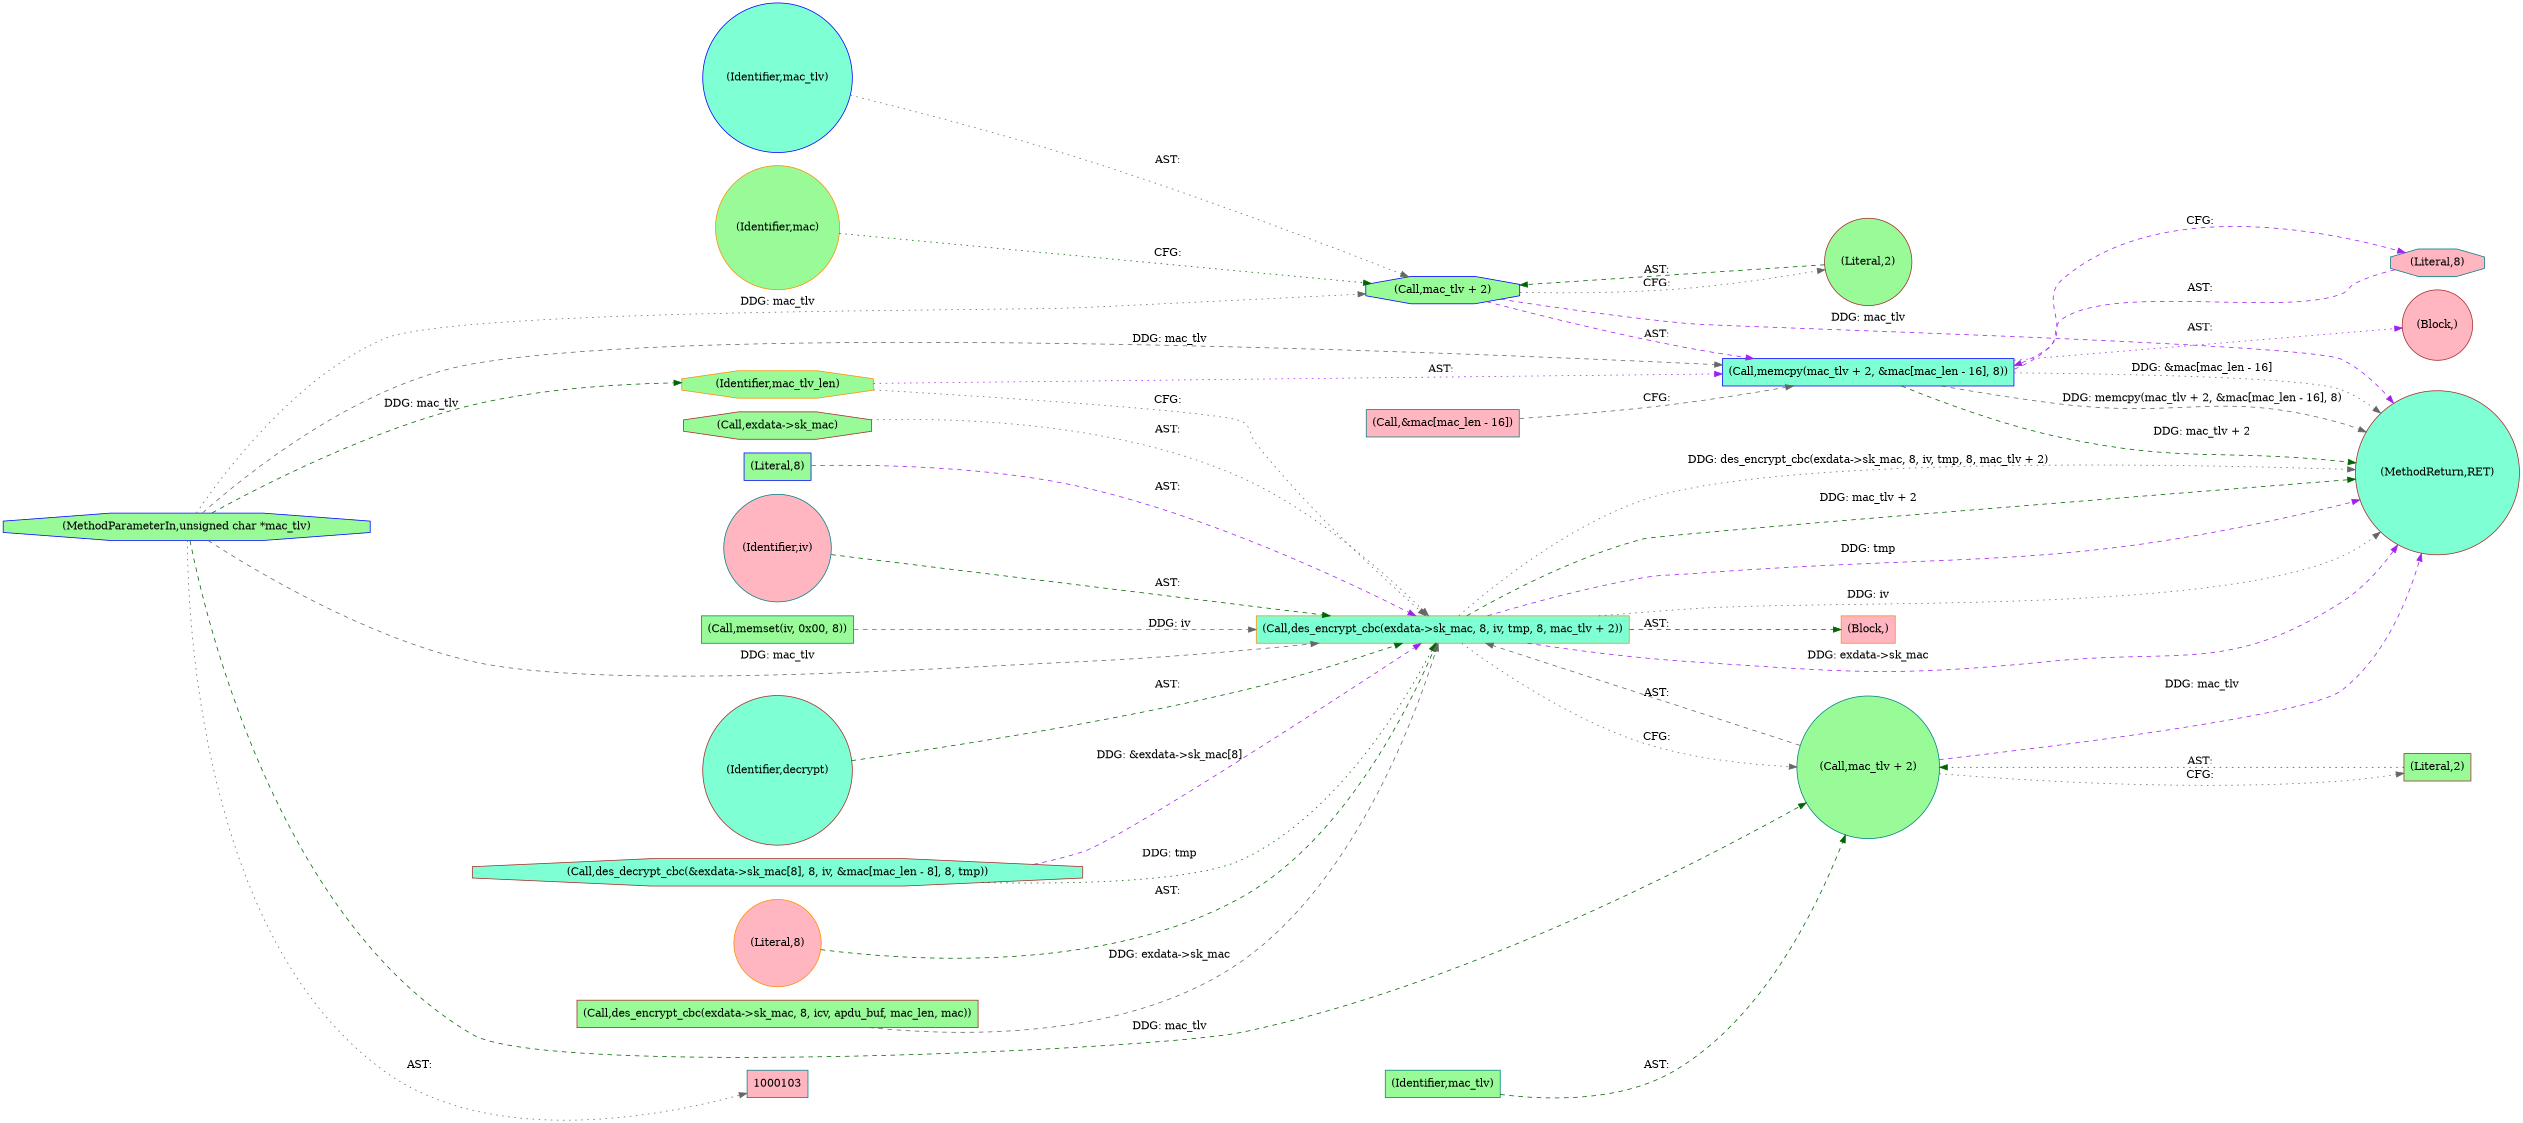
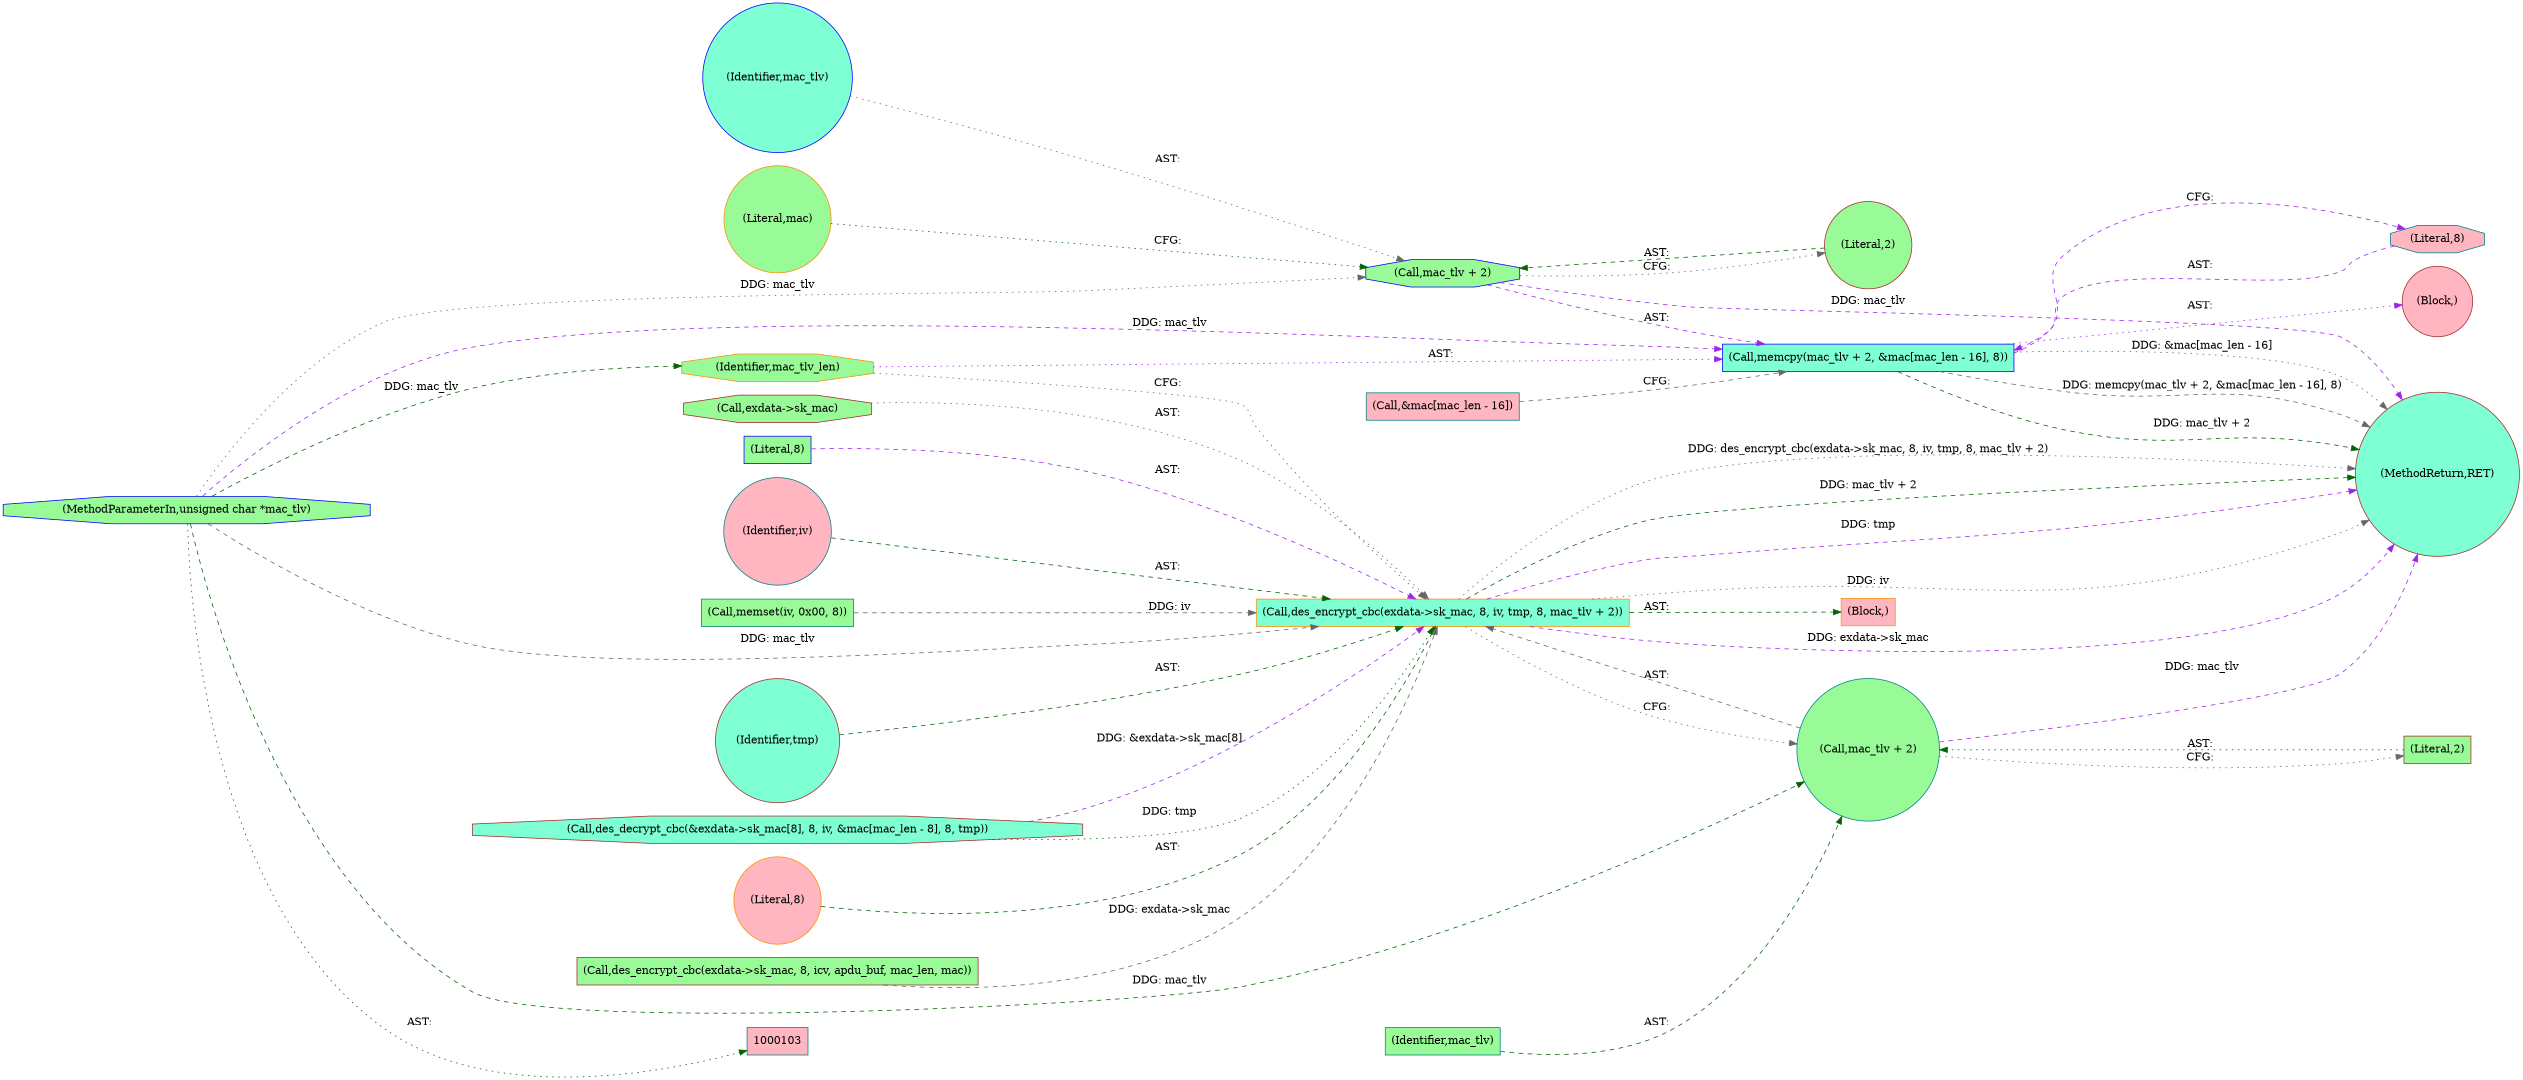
(778, 228) -> (778, 219)
(937, 343) -> (937, 326)
(778, 770) -> (778, 741)
(309, 993) -> (316, 961)
